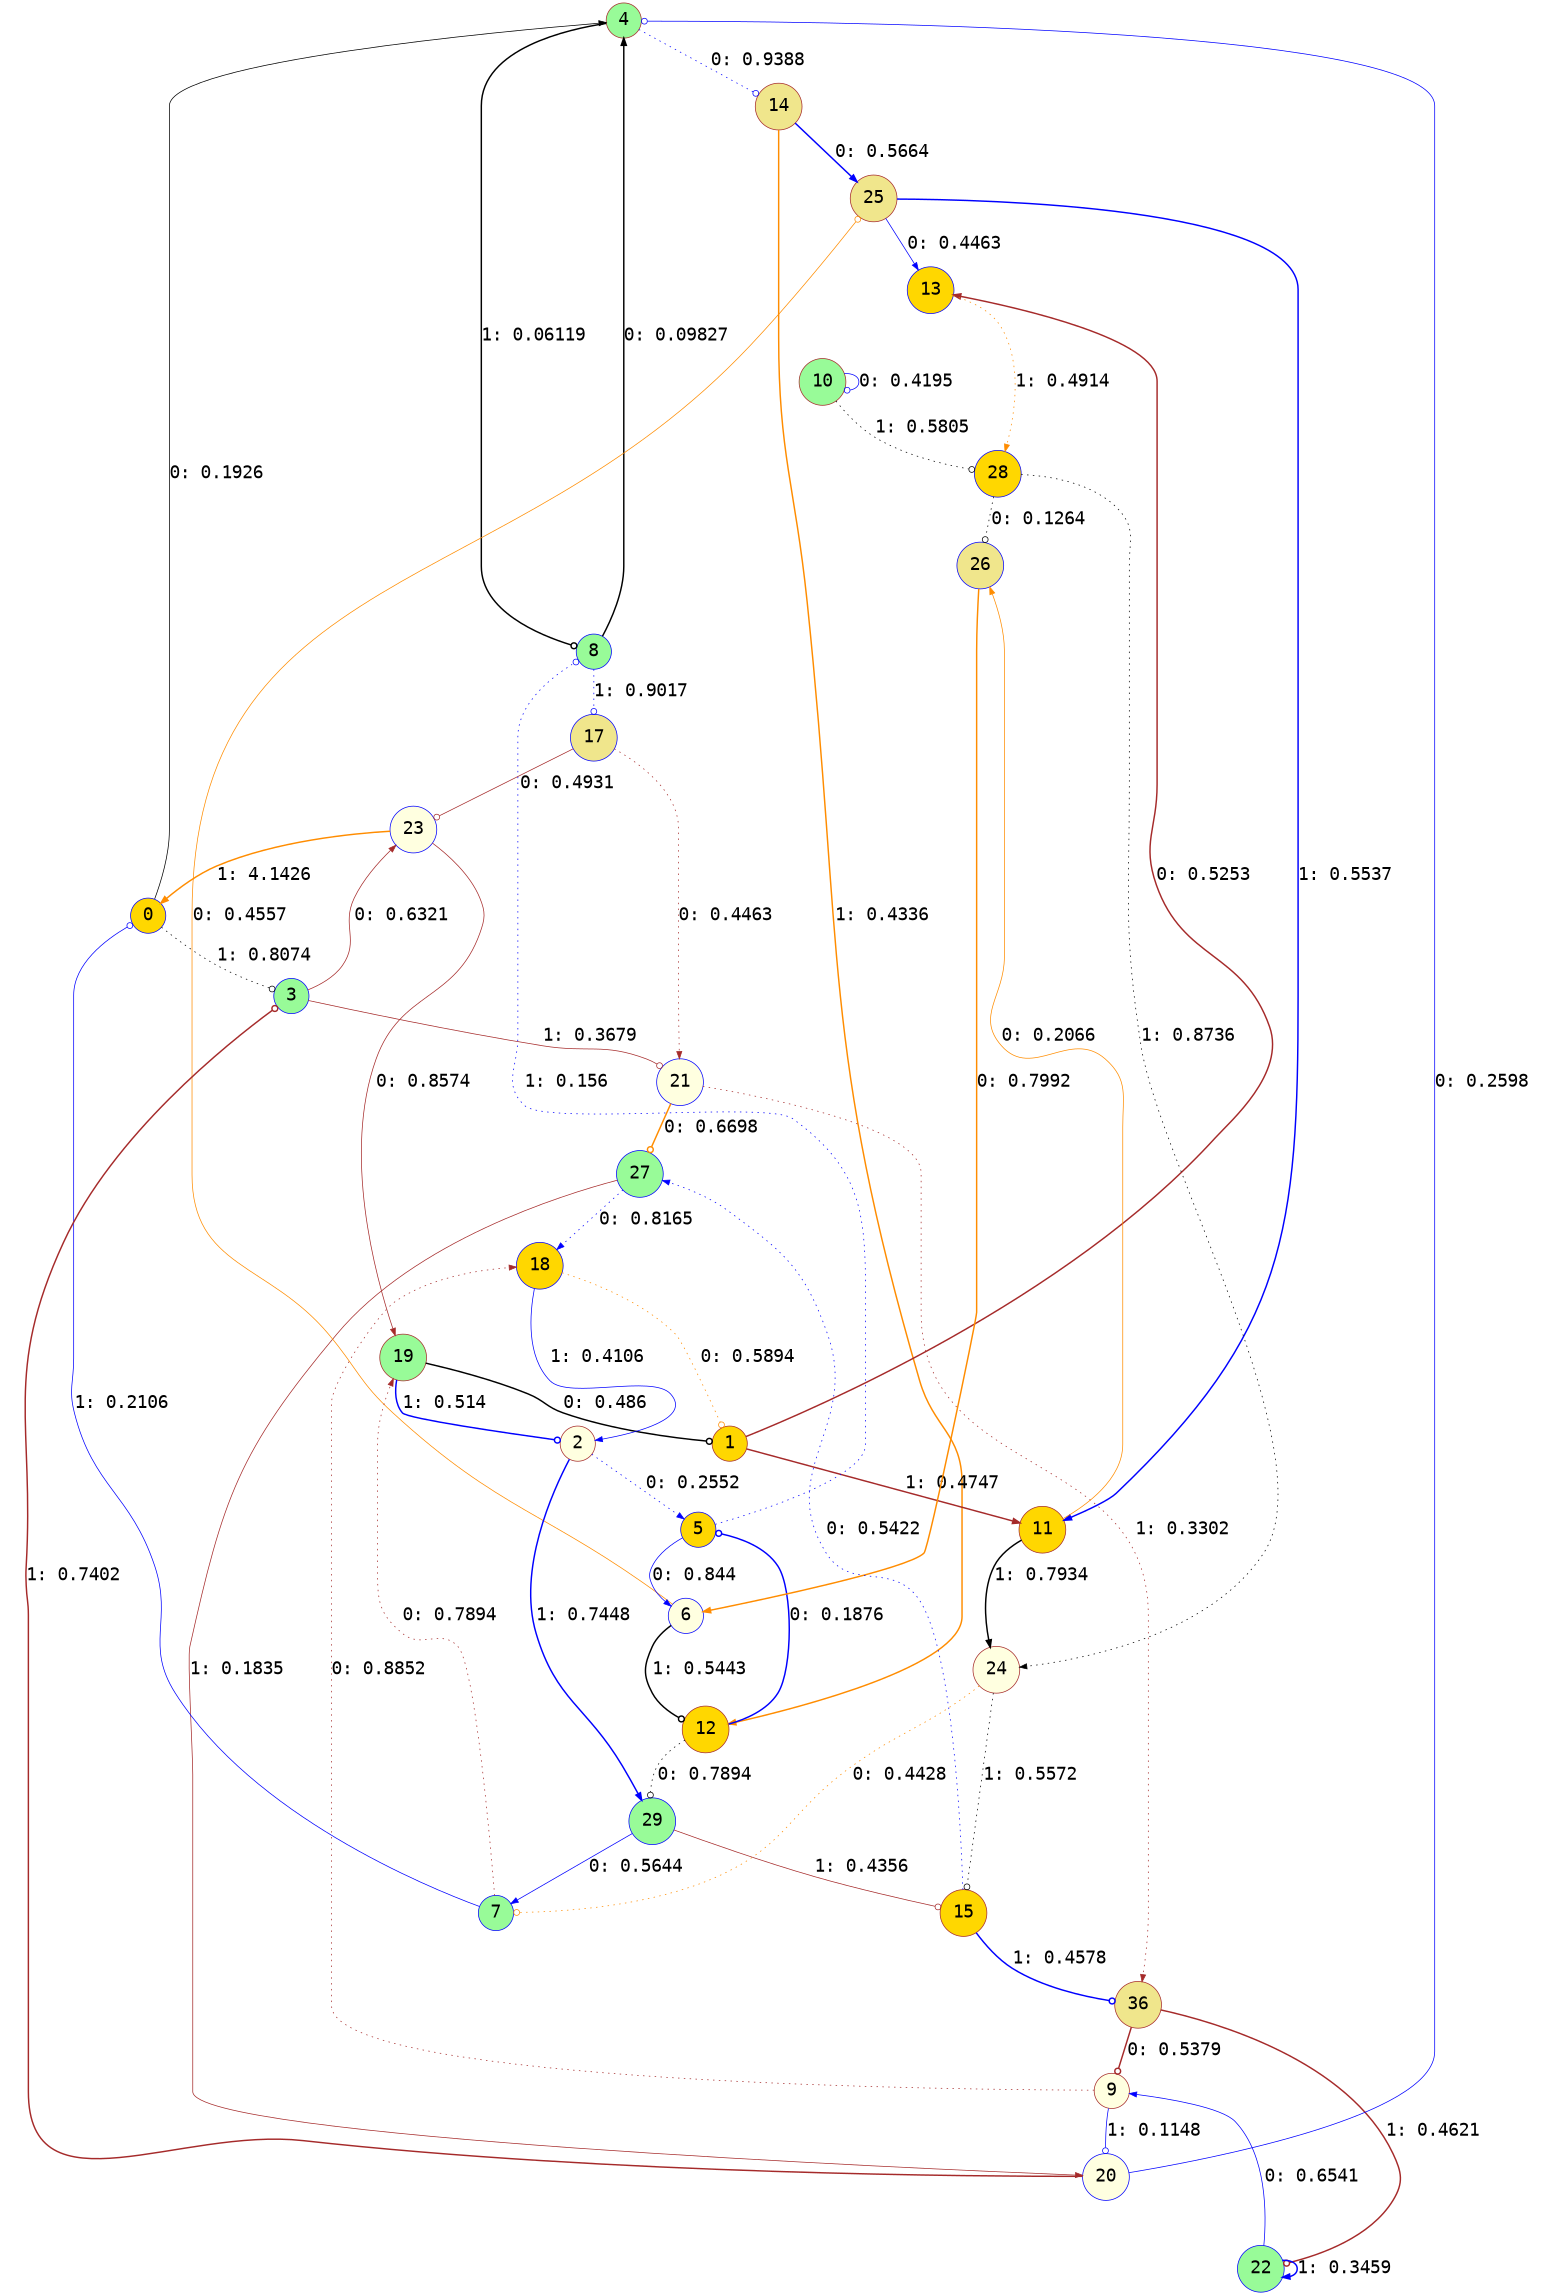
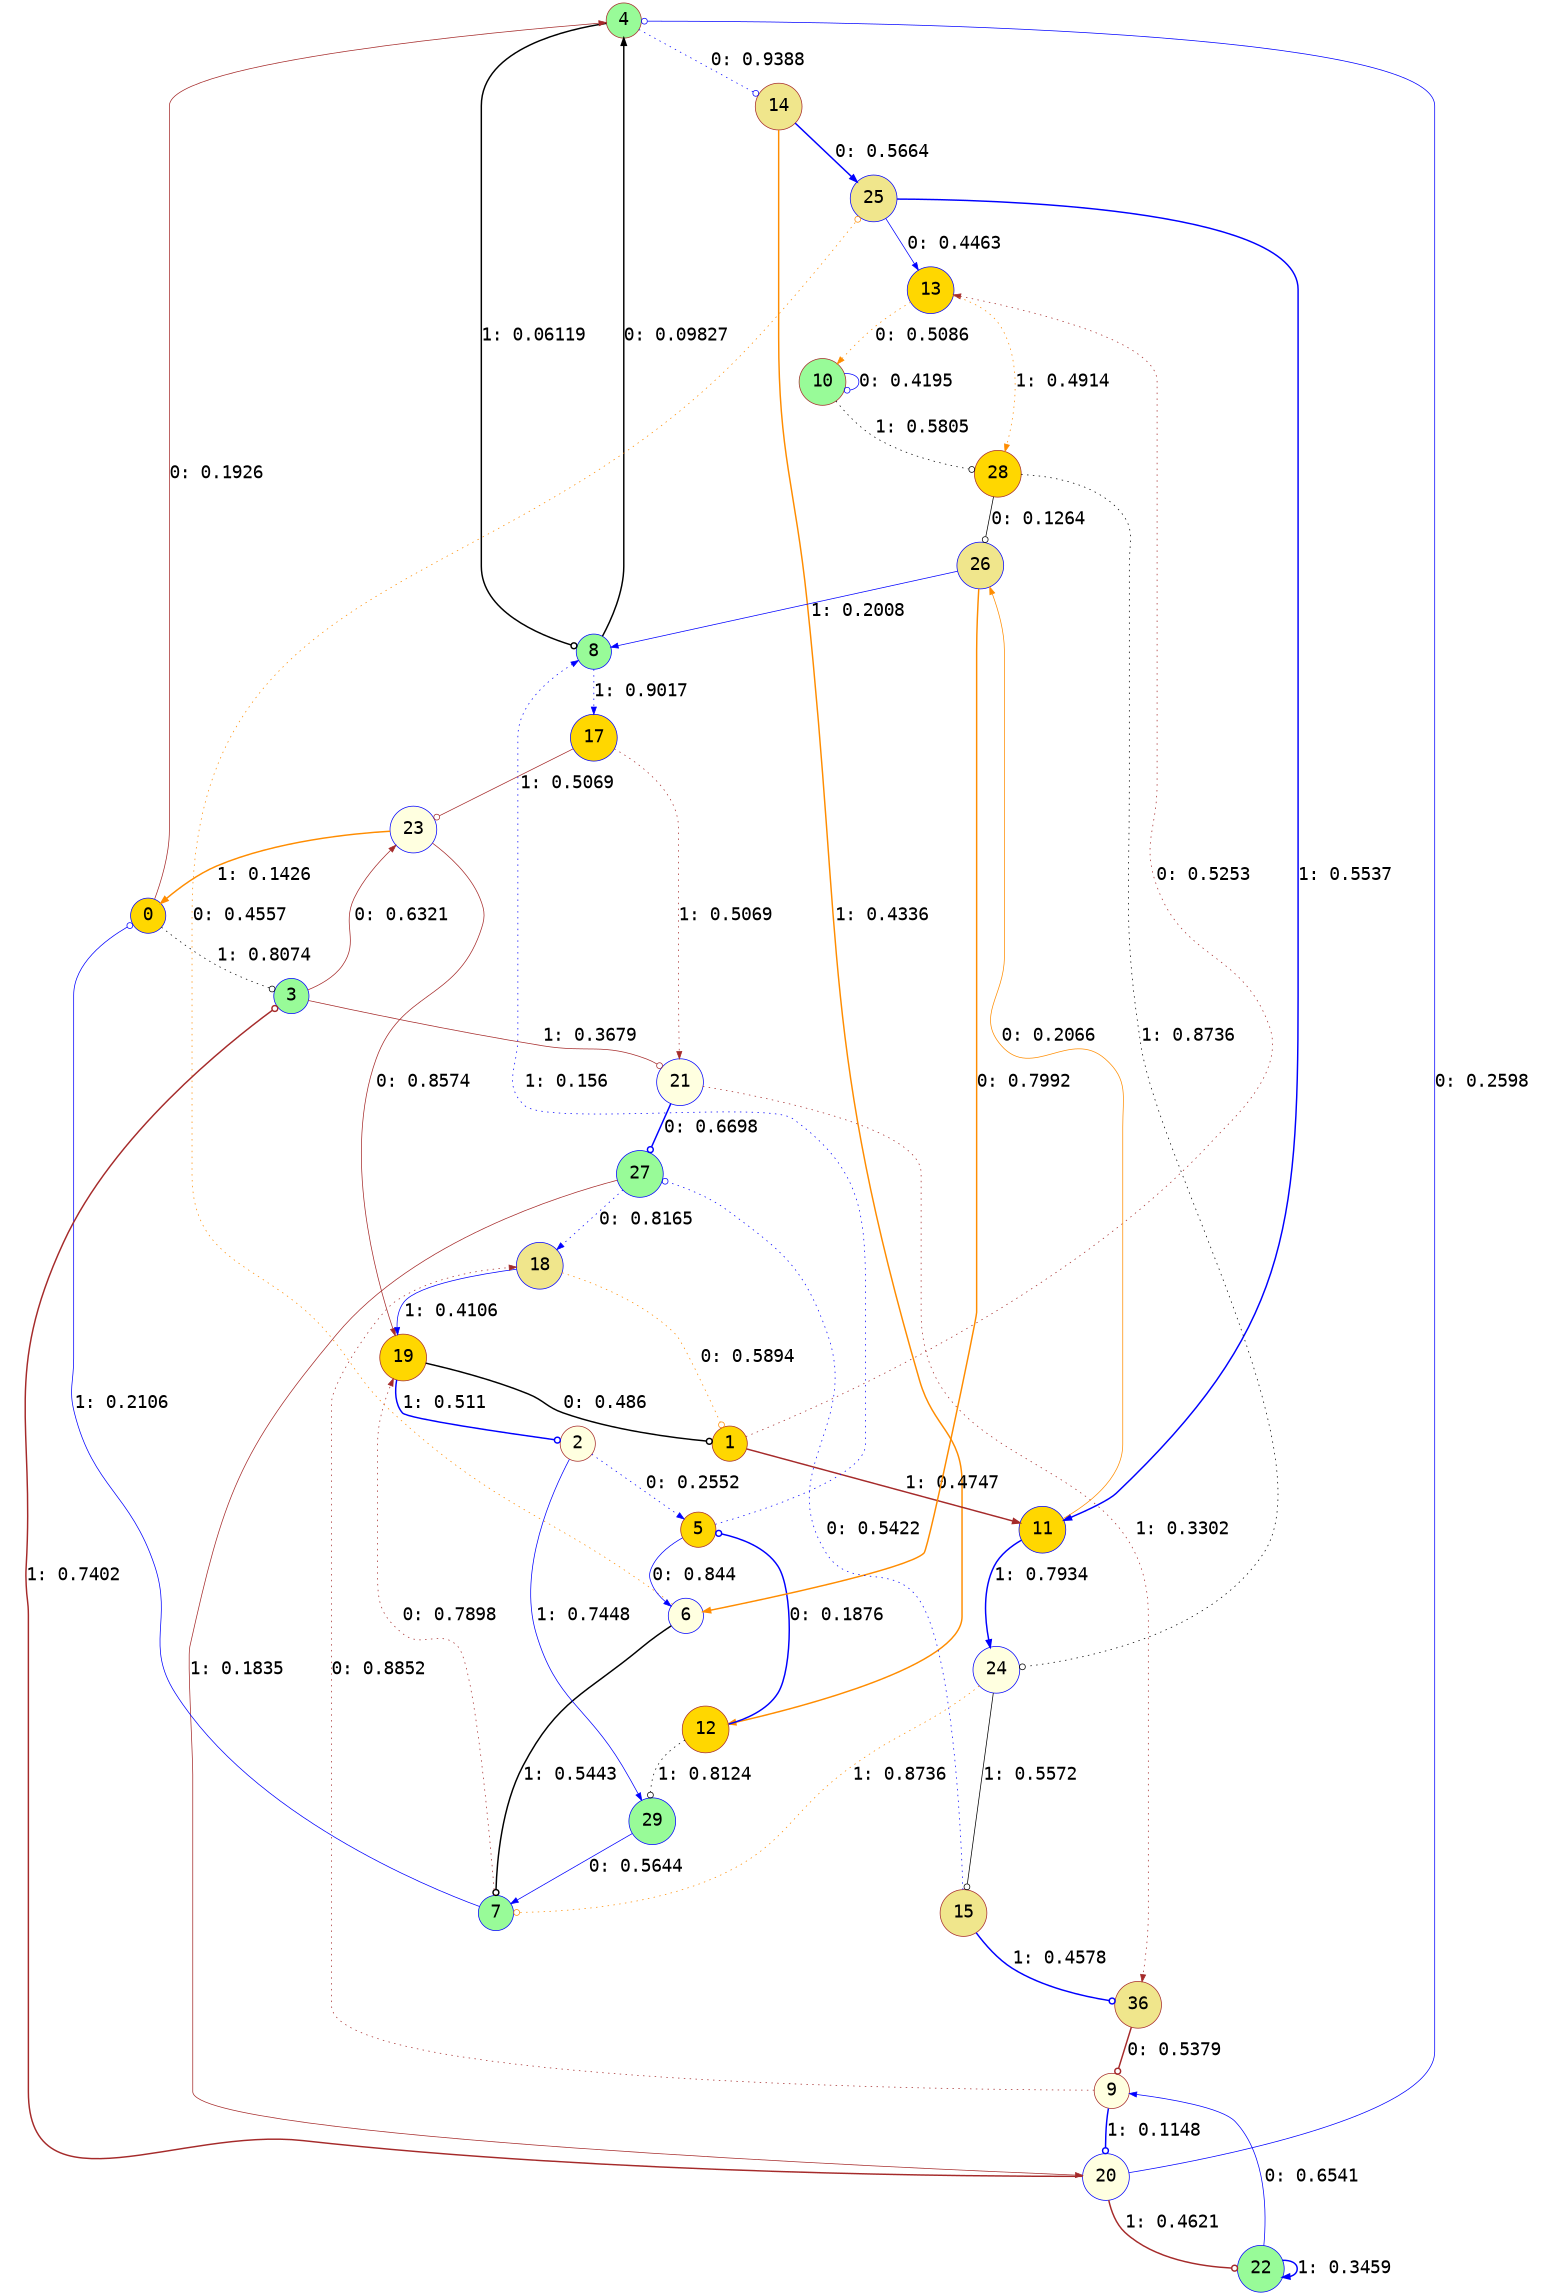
(874, 198) -> (874, 198)
(169, 282) -> (169, 282)
none -> (874, 327)
(998, 474) -> (998, 474)
(990, 517) -> (990, 517)
none -> (788, 608)
(594, 689) -> (594, 689)
(594, 738) -> (594, 738)
(583, 784) -> (583, 784)
(280, 875) -> (280, 875)
(741, 916) -> (741, 916)
(192, 922) -> (192, 922)
(1199, 945) -> (1199, 945)
(688, 1112) -> (688, 1112)
(1162, 1120) -> (1162, 1120)
(661, 1125) -> (661, 1125)
(540, 1266) -> (540, 1266)
(403, 1358) -> (403, 1358)
(610, 1387) -> (445, 1283)
(465, 1403) -> (465, 1403)
(698, 1530) -> (698, 1530)
(815, 1530) -> (815, 1530)
(1042, 1530) -> (1042, 1530)
(988, 1584) -> (988, 1584)
(465, 1616) -> (465, 1616)
(538, 1638) -> (538, 1638)
(996, 1670) -> (996, 1670)
(646, 1674) -> (544, 1732)
(720, 1775) -> (720, 1775)
(915, 1775) -> (915, 1775)
(980, 1788) -> (980, 1788)
(803, 1873) -> none
(963, 1913) -> (963, 1913)
(1354, 2102) -> (1158, 2253)
(1106, 2128) -> (1106, 2128)
